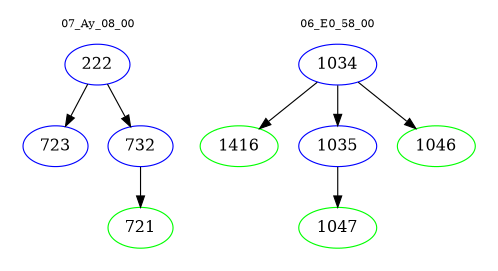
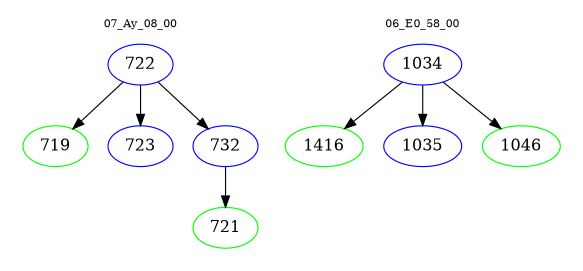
(97, 65) -> (141, 65)
none -> (56, 146)
(338, 228) -> none
